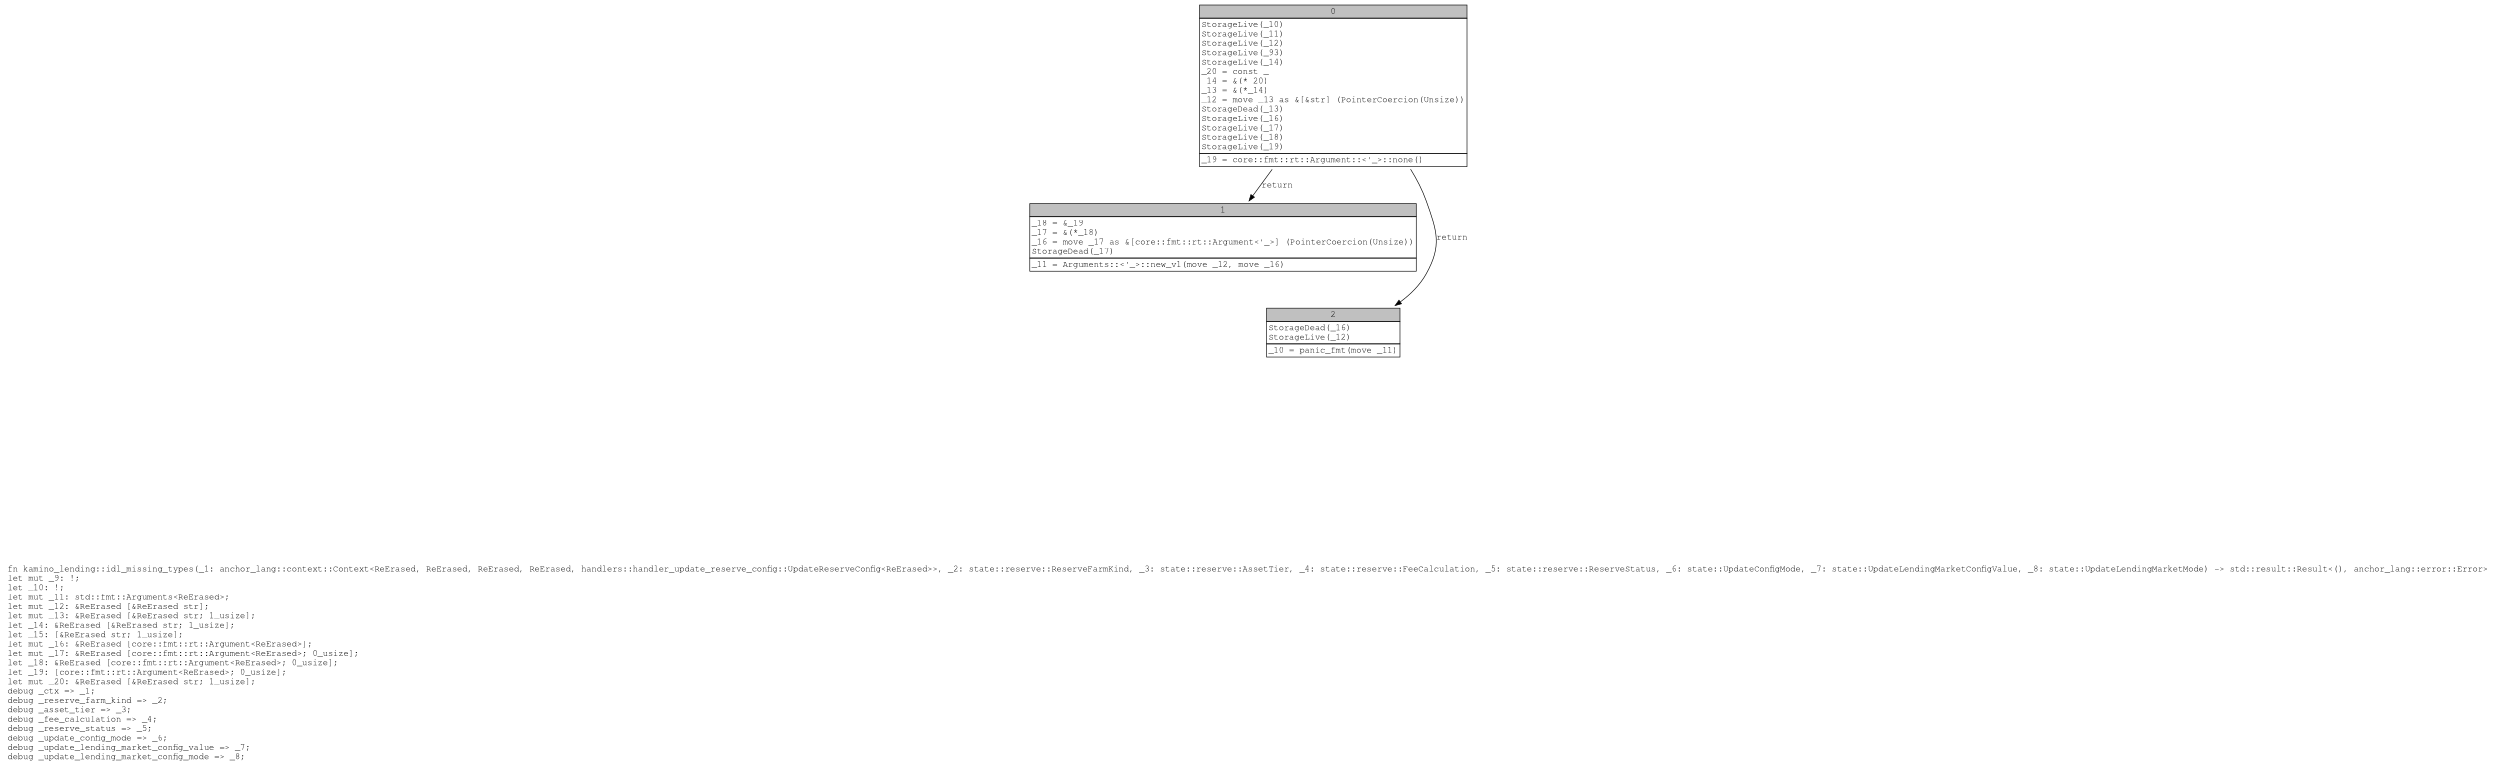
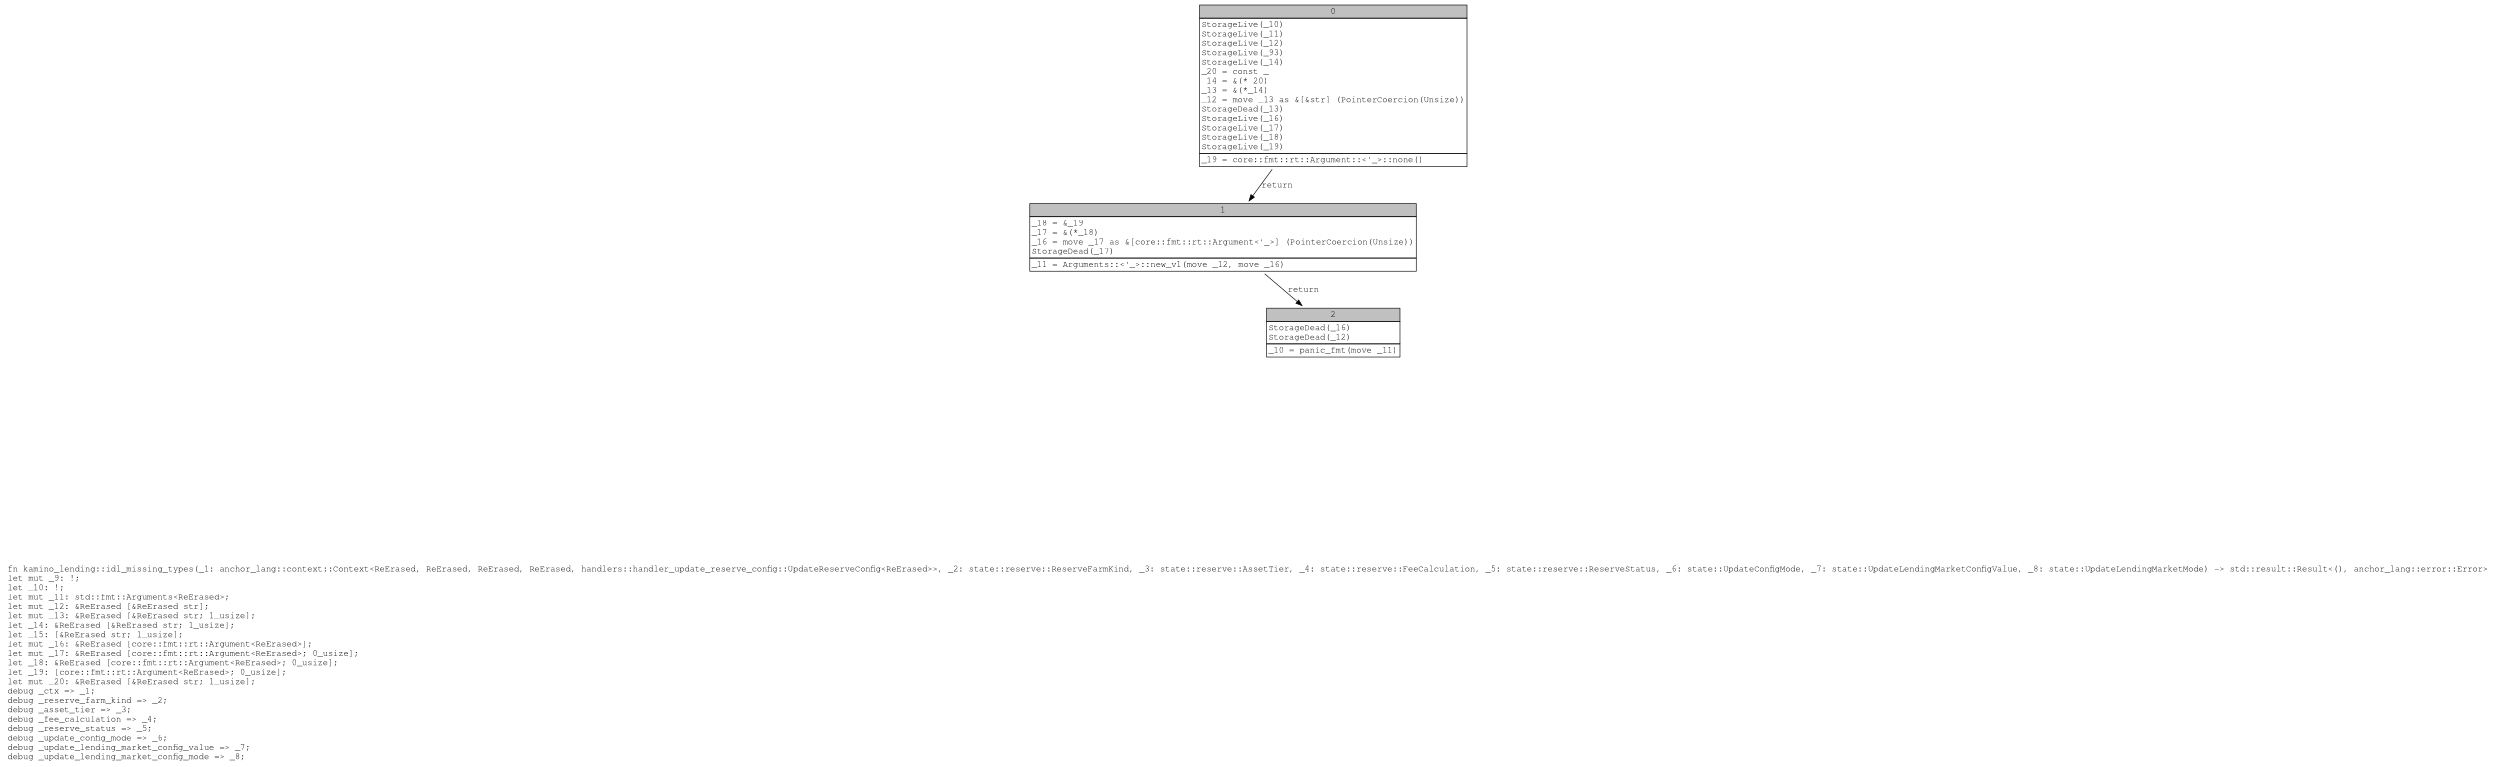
(1436, 239) -> (1281, 288)
(1310, 337) -> (1310, 337)
